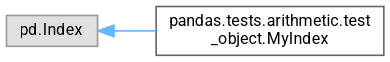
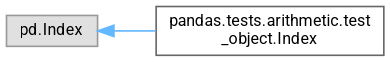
(270, 31) -> (270, 31)
